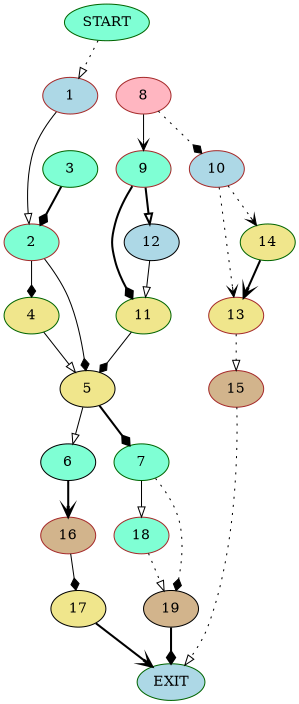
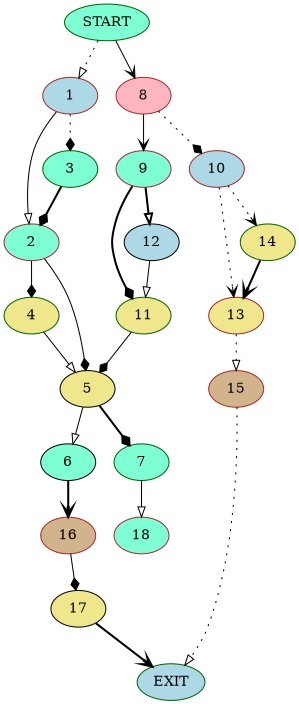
none -> (123, 55)
none -> (70, 126)
(171, 609) -> none
